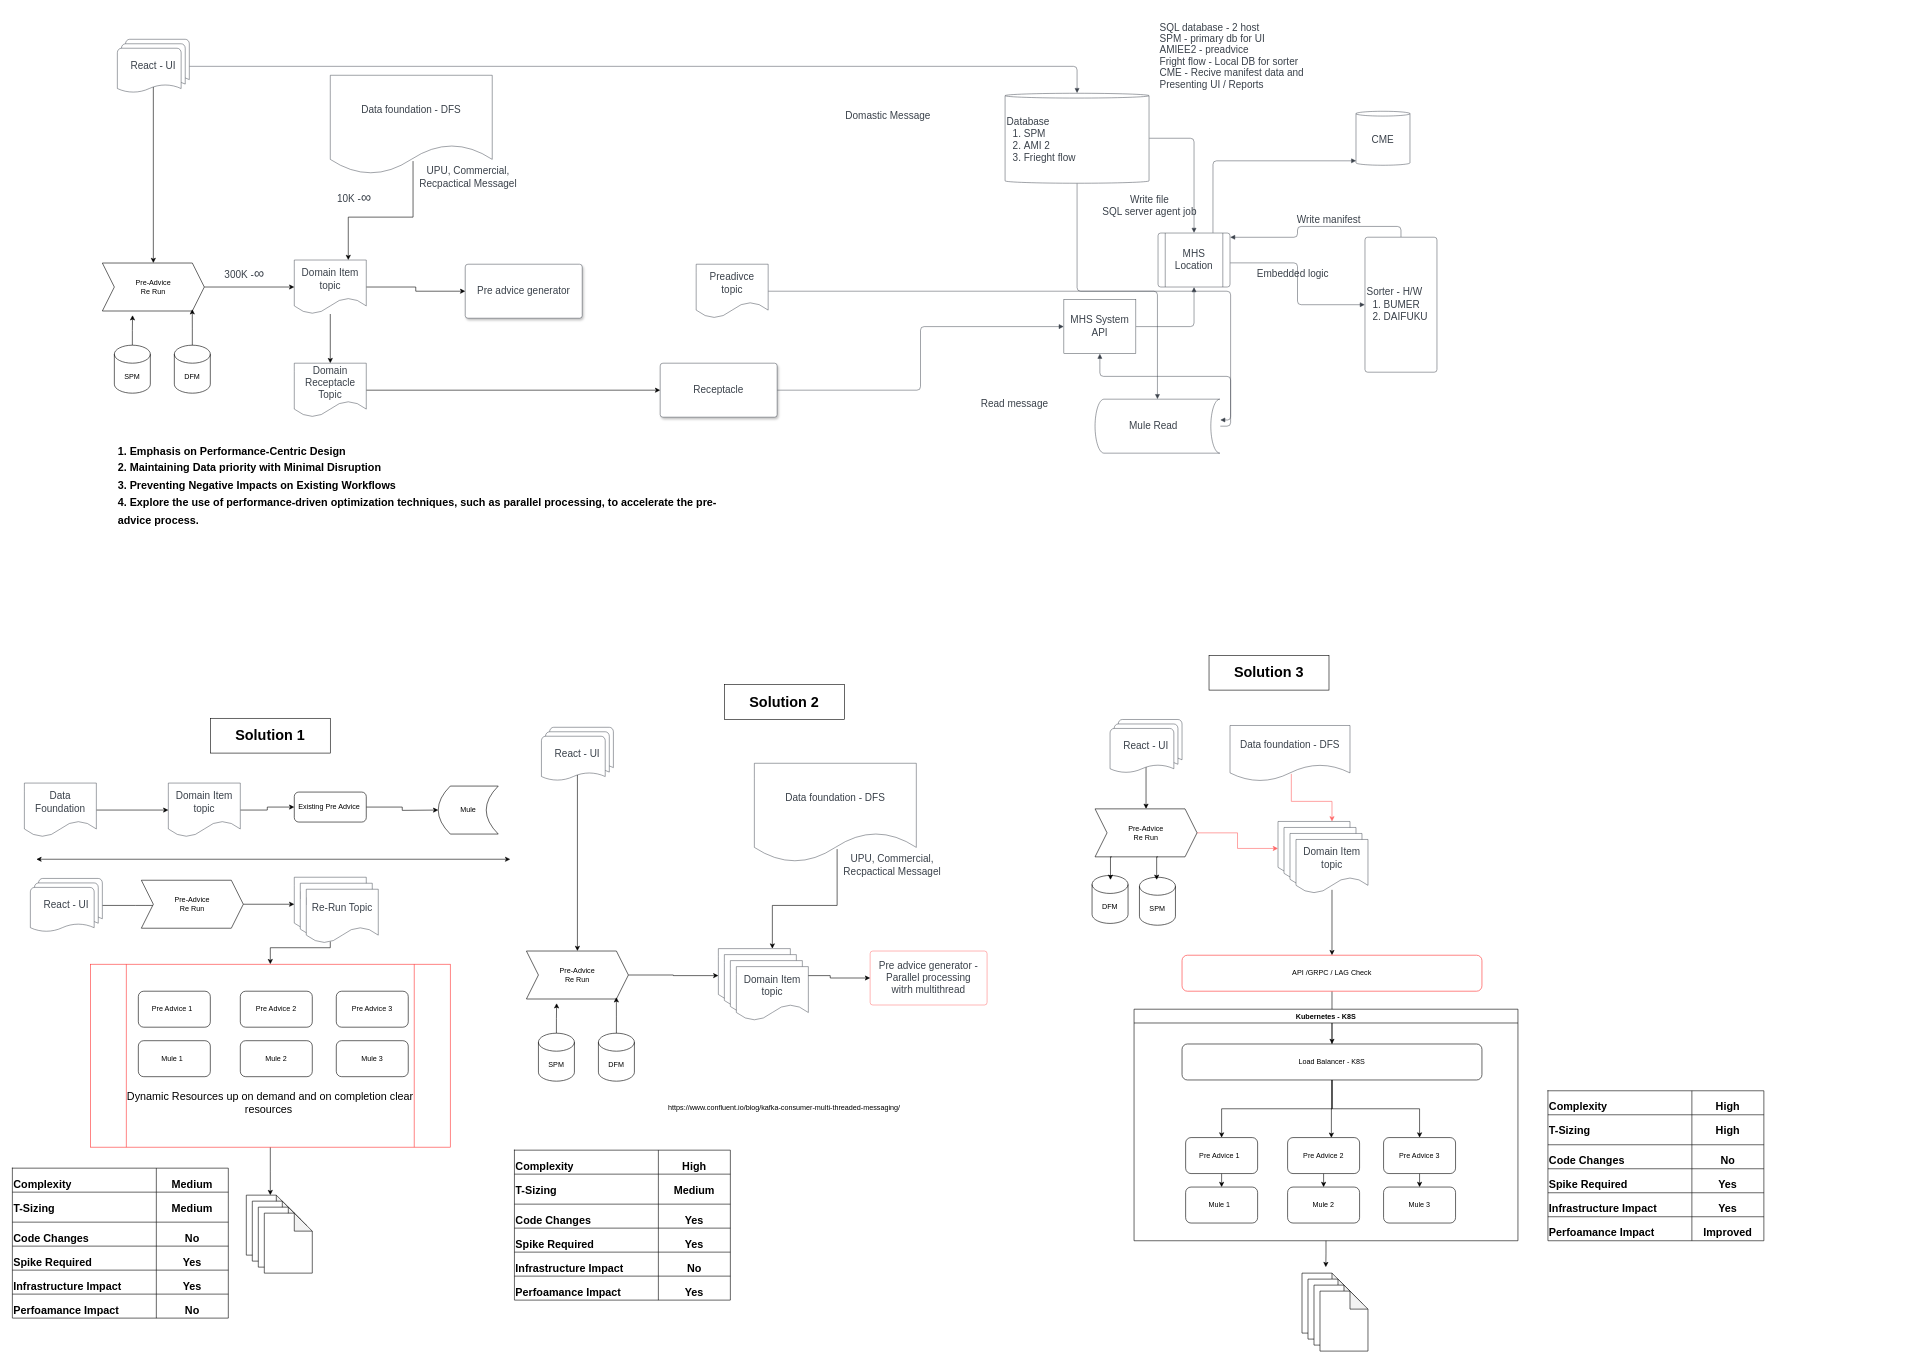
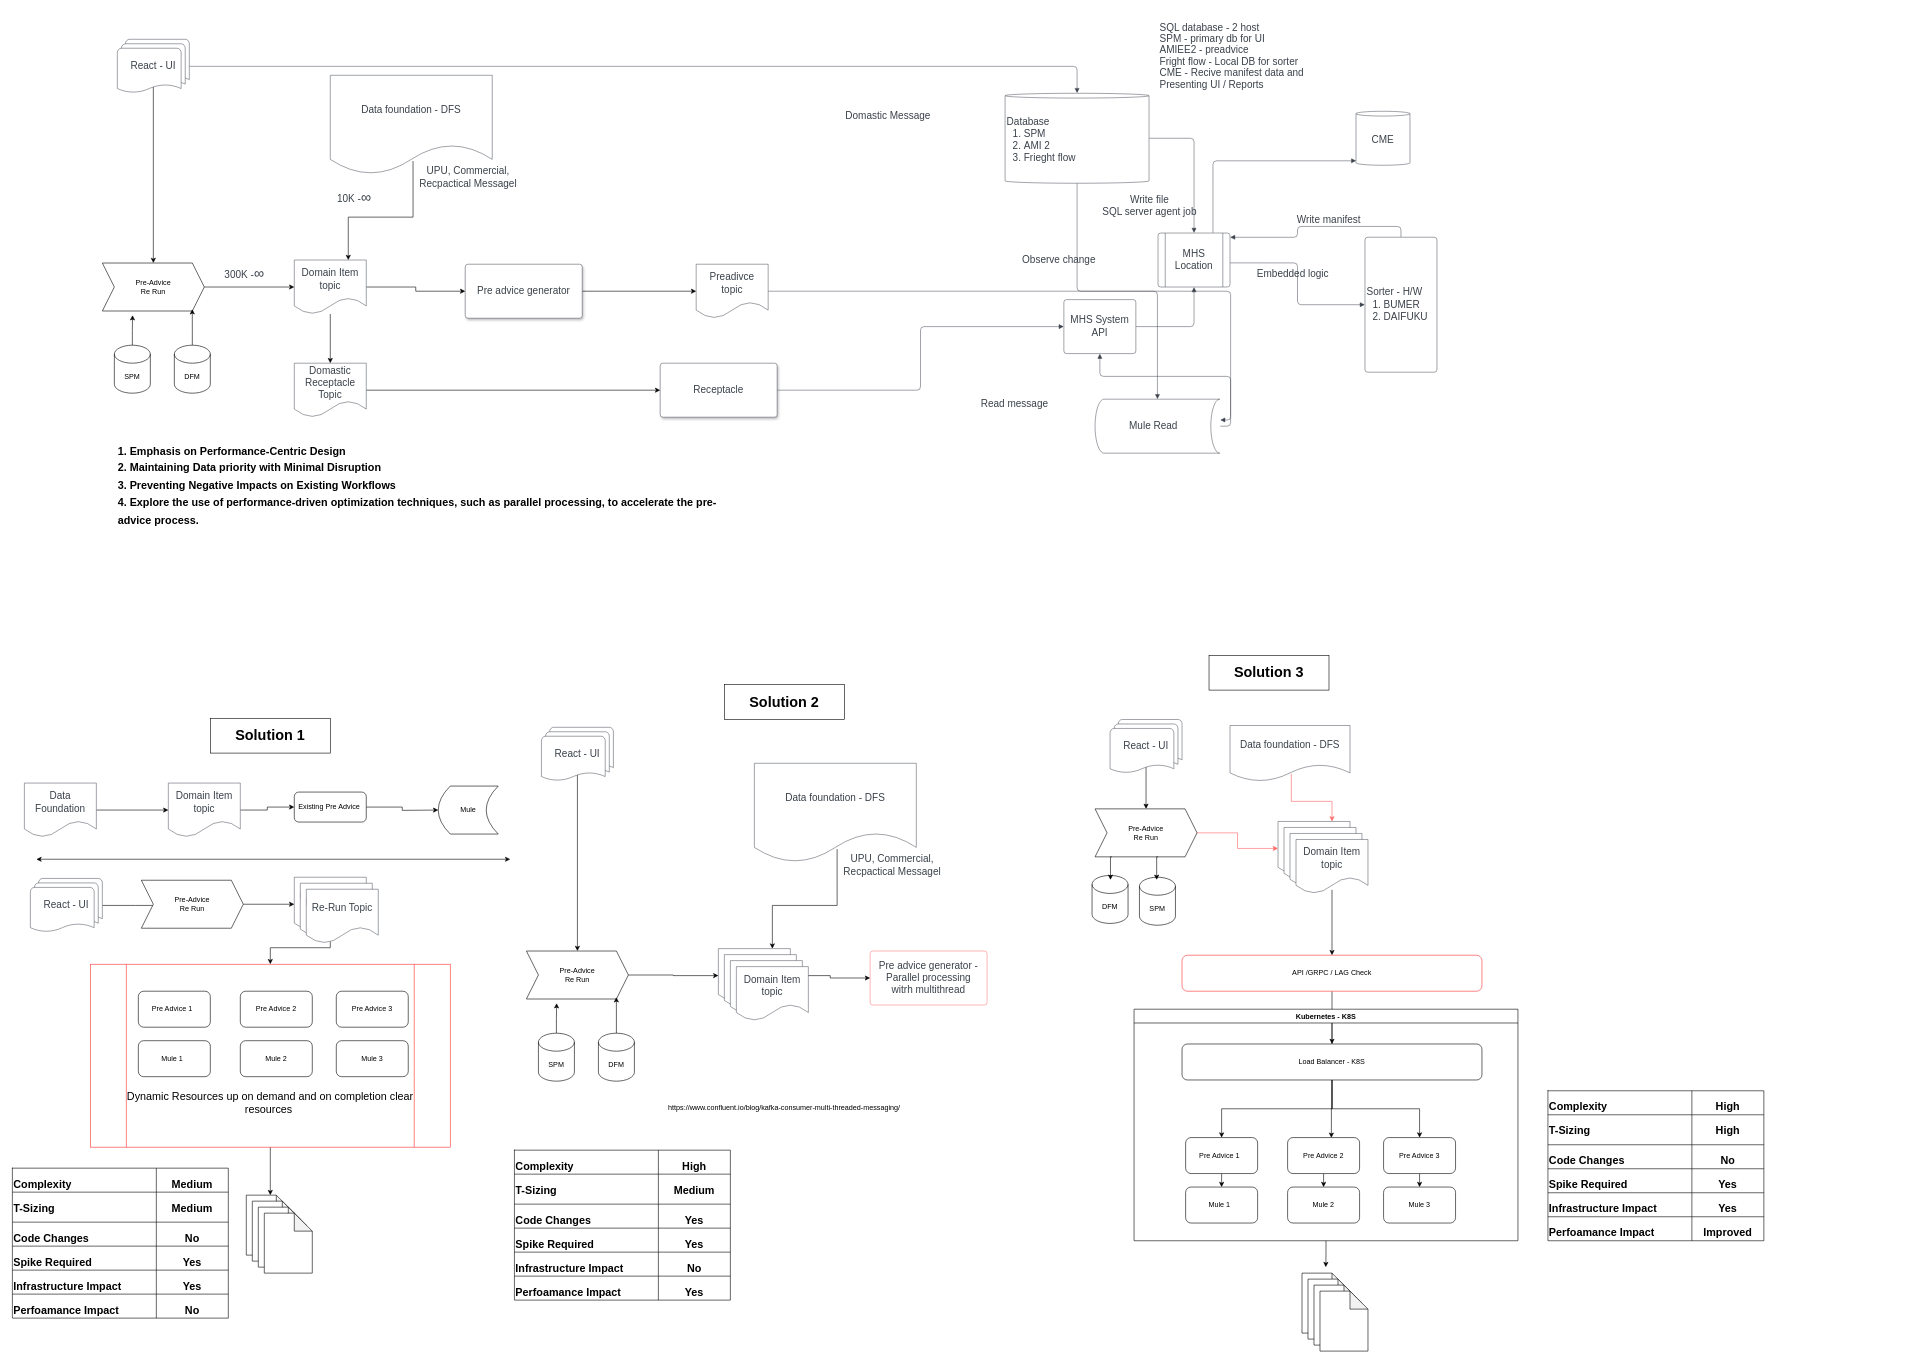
none -> (1059, 260)
none -> (690, 291)
(1100, 327) -> (1100, 327)
(330, 383) -> (330, 383)
